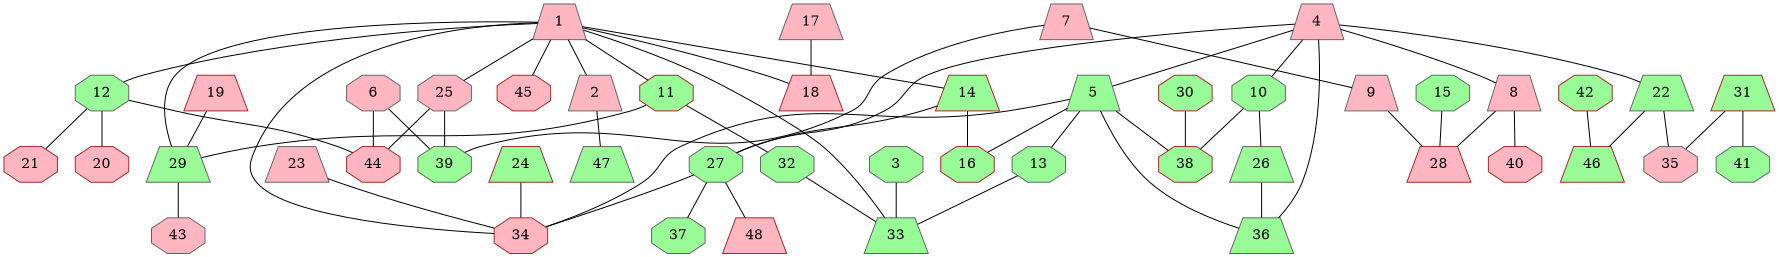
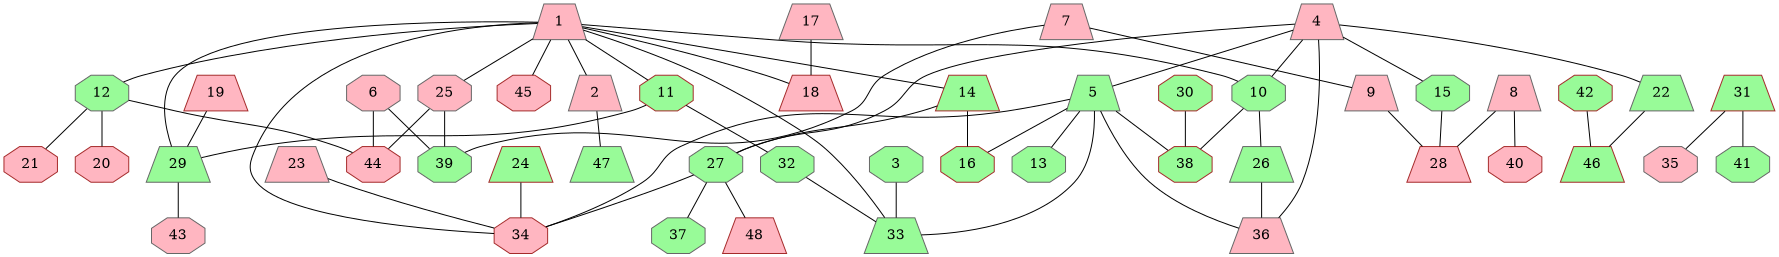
none -> (911, 45)
(1419, 54) -> (1383, 59)
(1666, 129) -> none
(968, 200) -> (1038, 209)
(1262, 236) -> (1262, 236)
